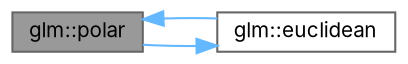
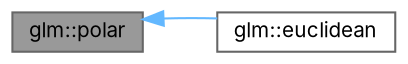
(169, 46) -> none
